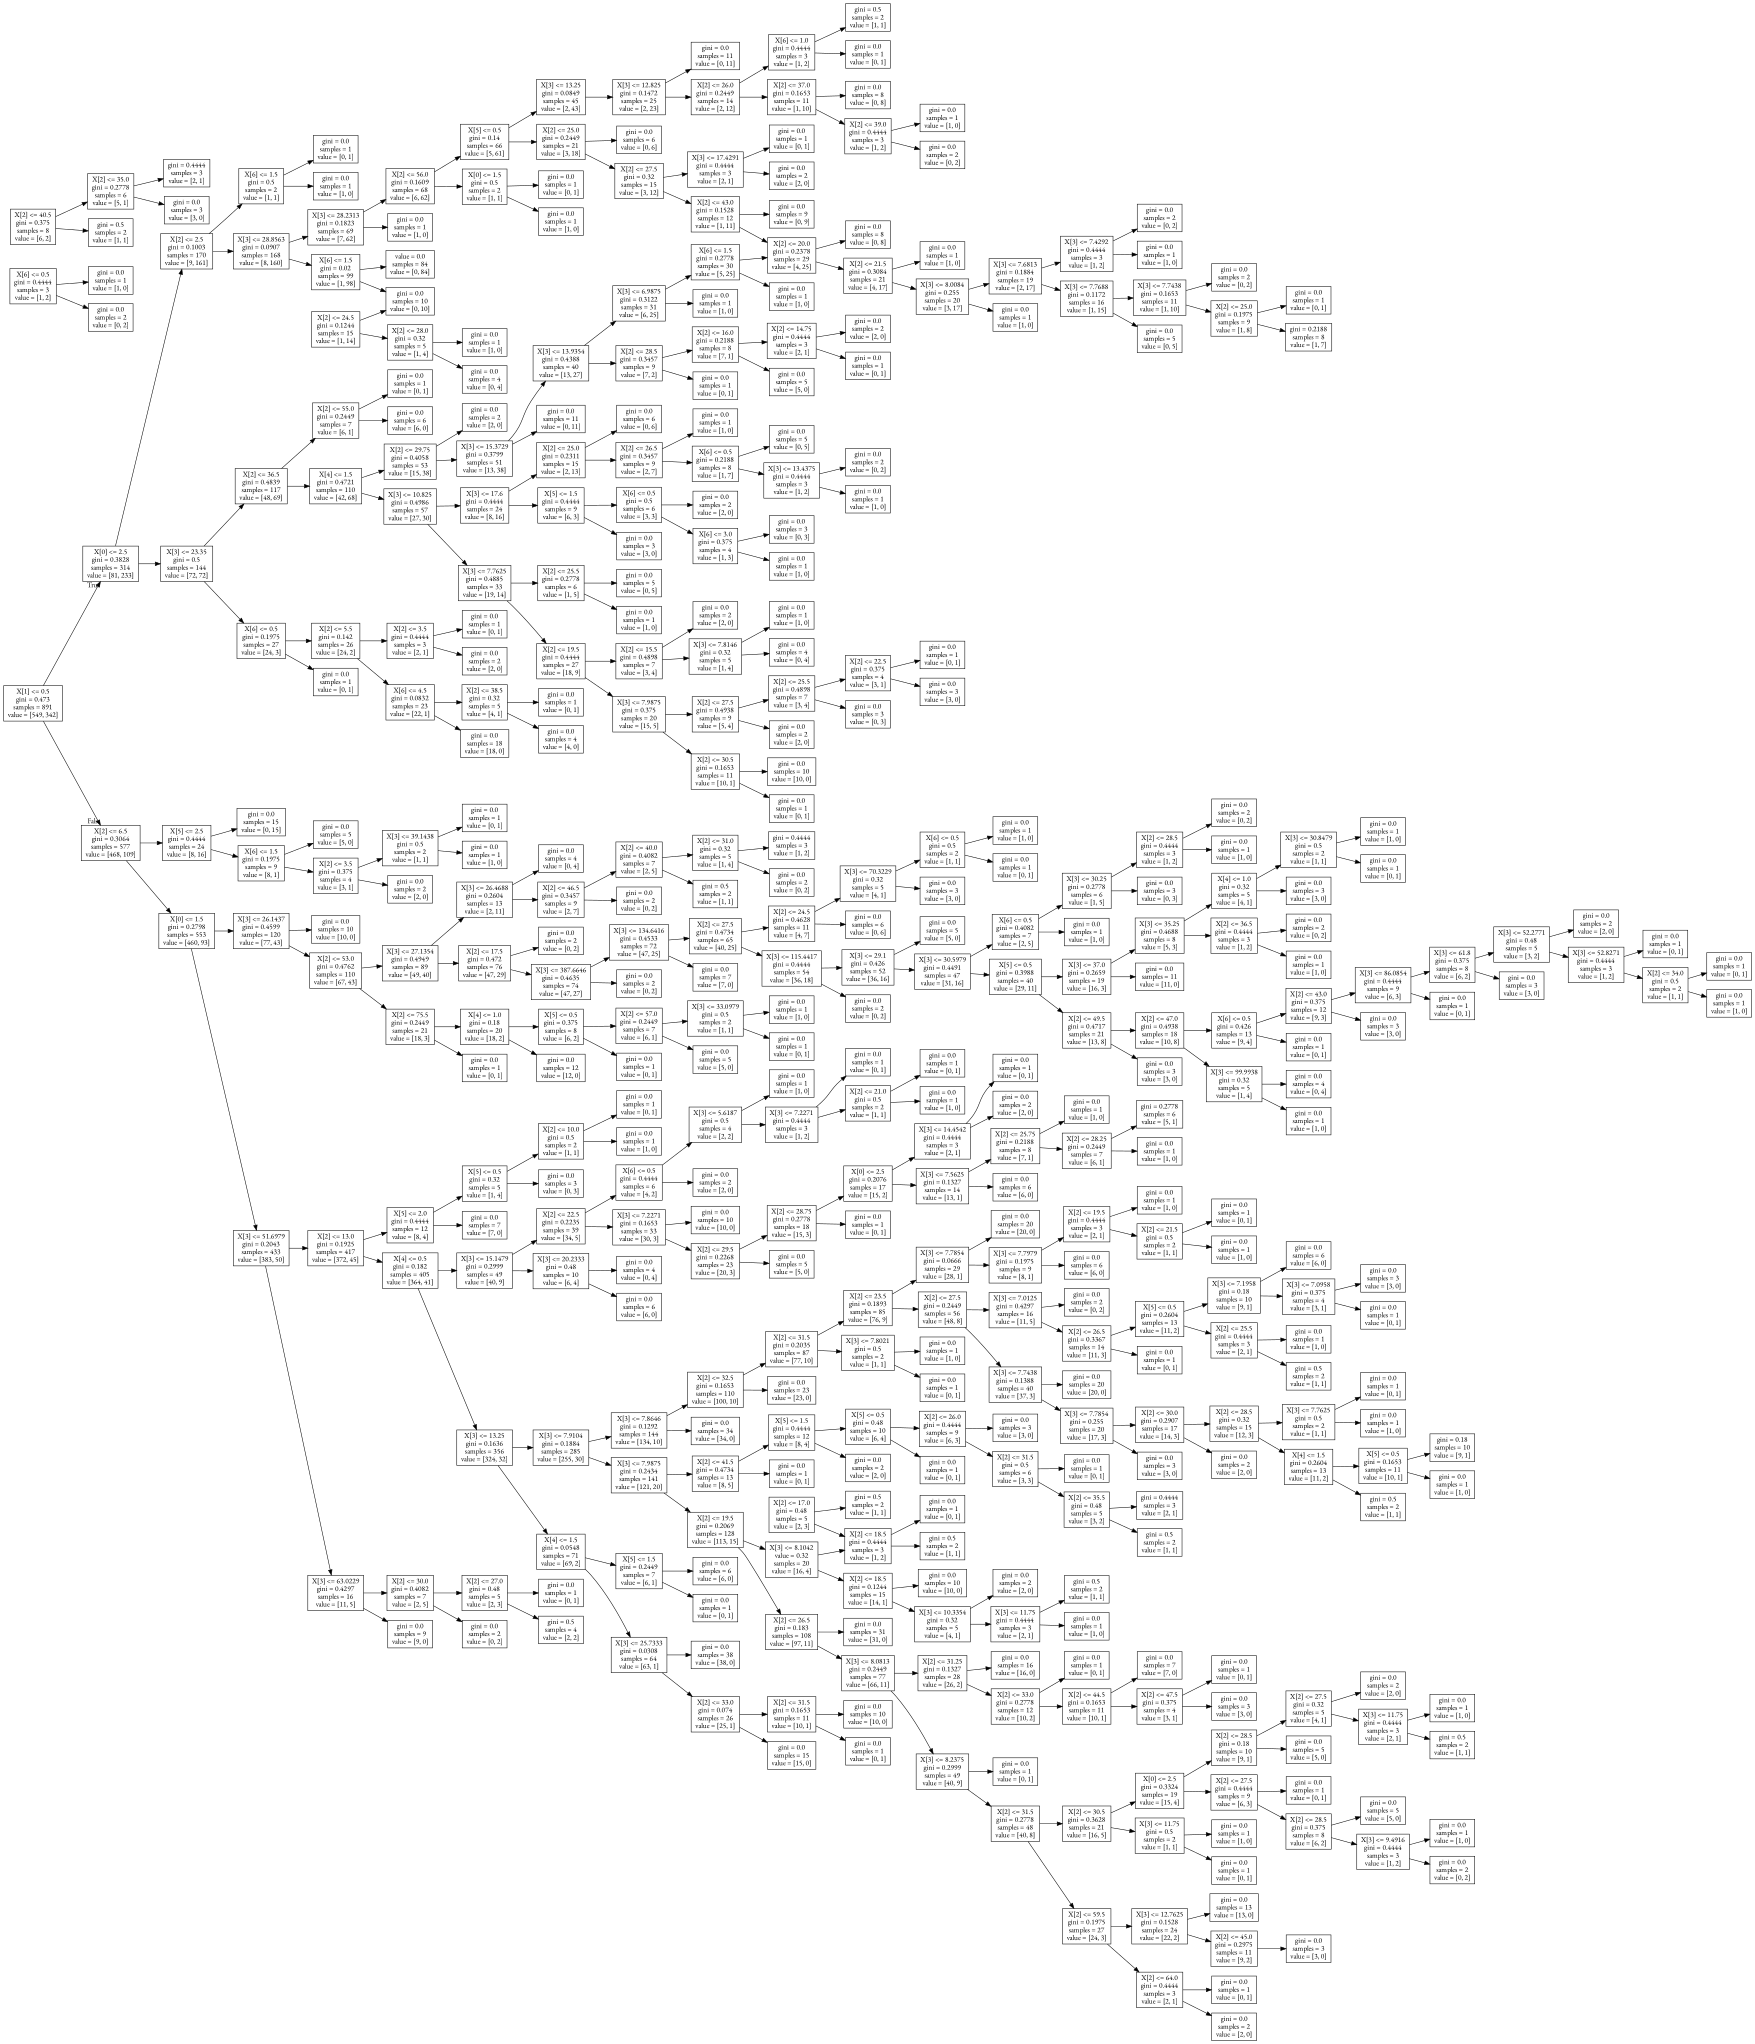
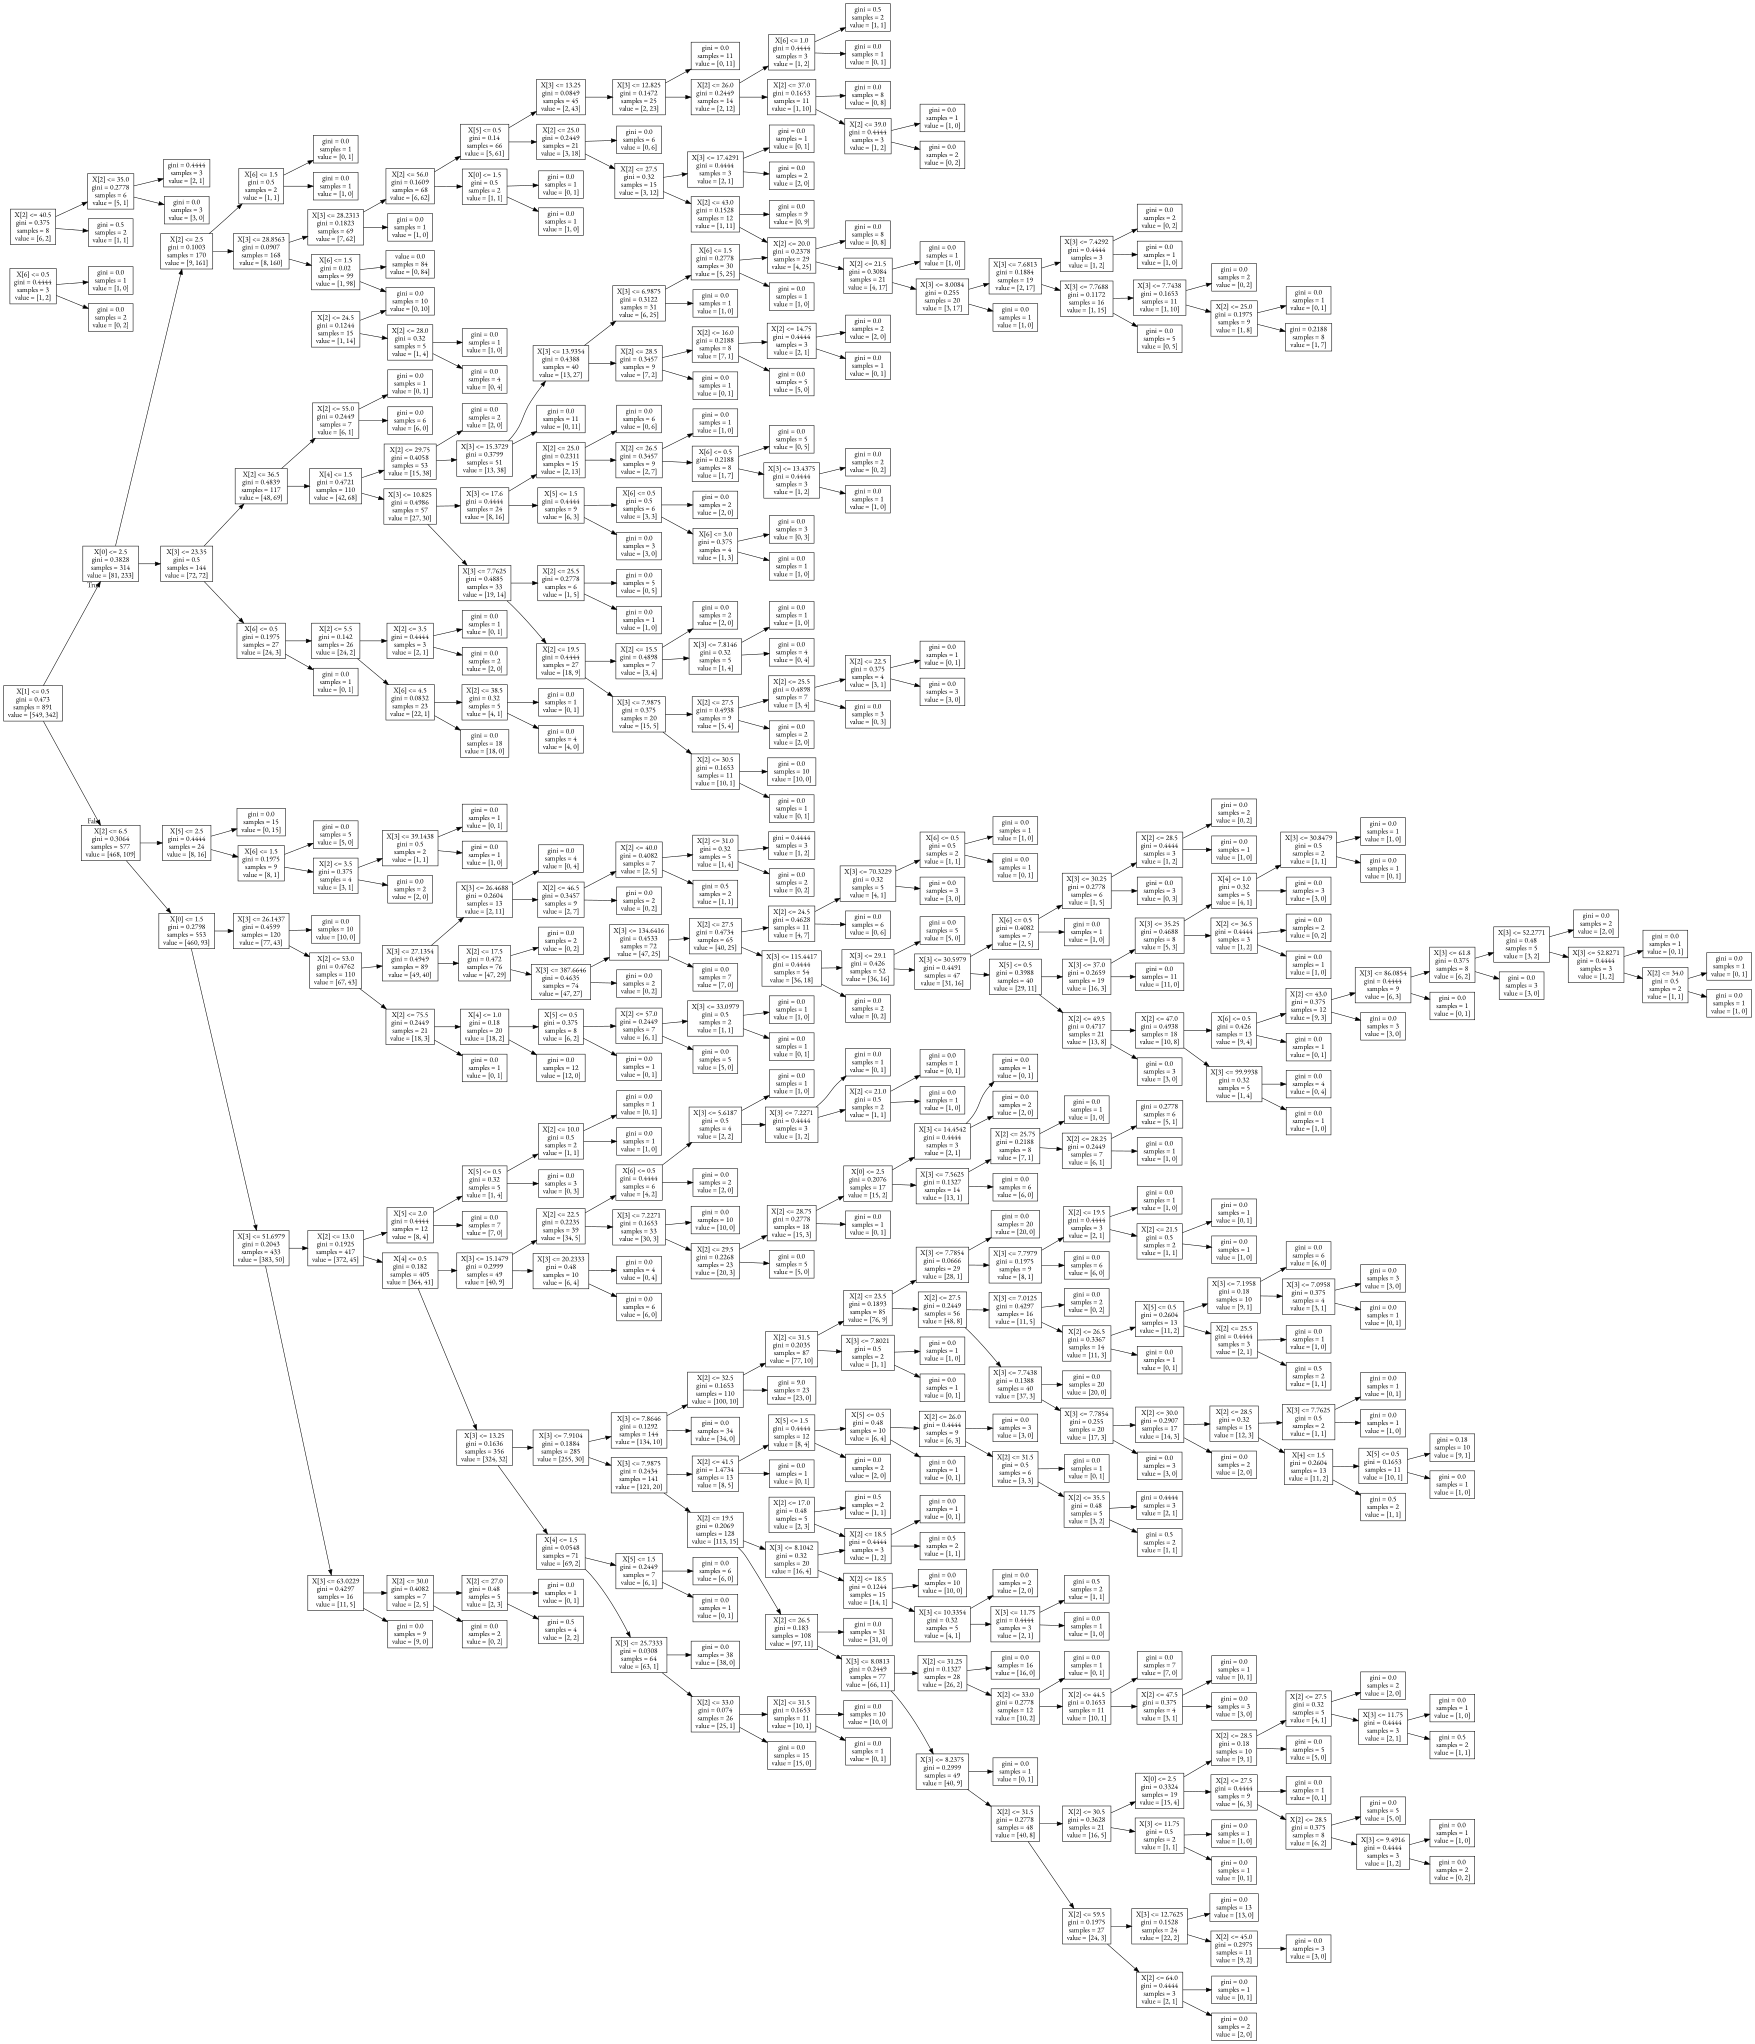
(792, 1390) -> (792, 1390)
(715, 1474) -> (715, 1474)
(792, 1560) -> (792, 1560)
